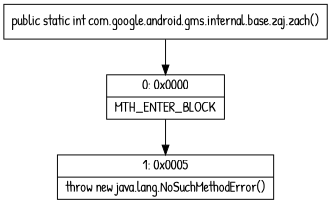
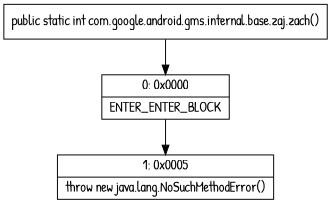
(166, 108) -> (166, 108)
